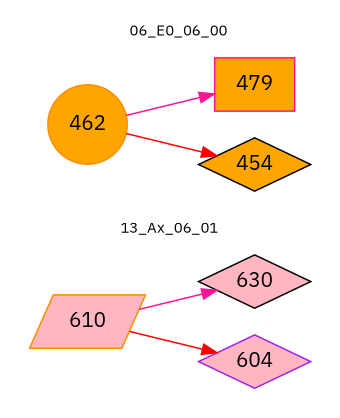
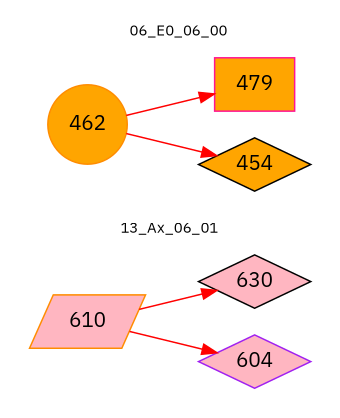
(163, 106) -> (163, 106)
(171, 302) -> (171, 302)
